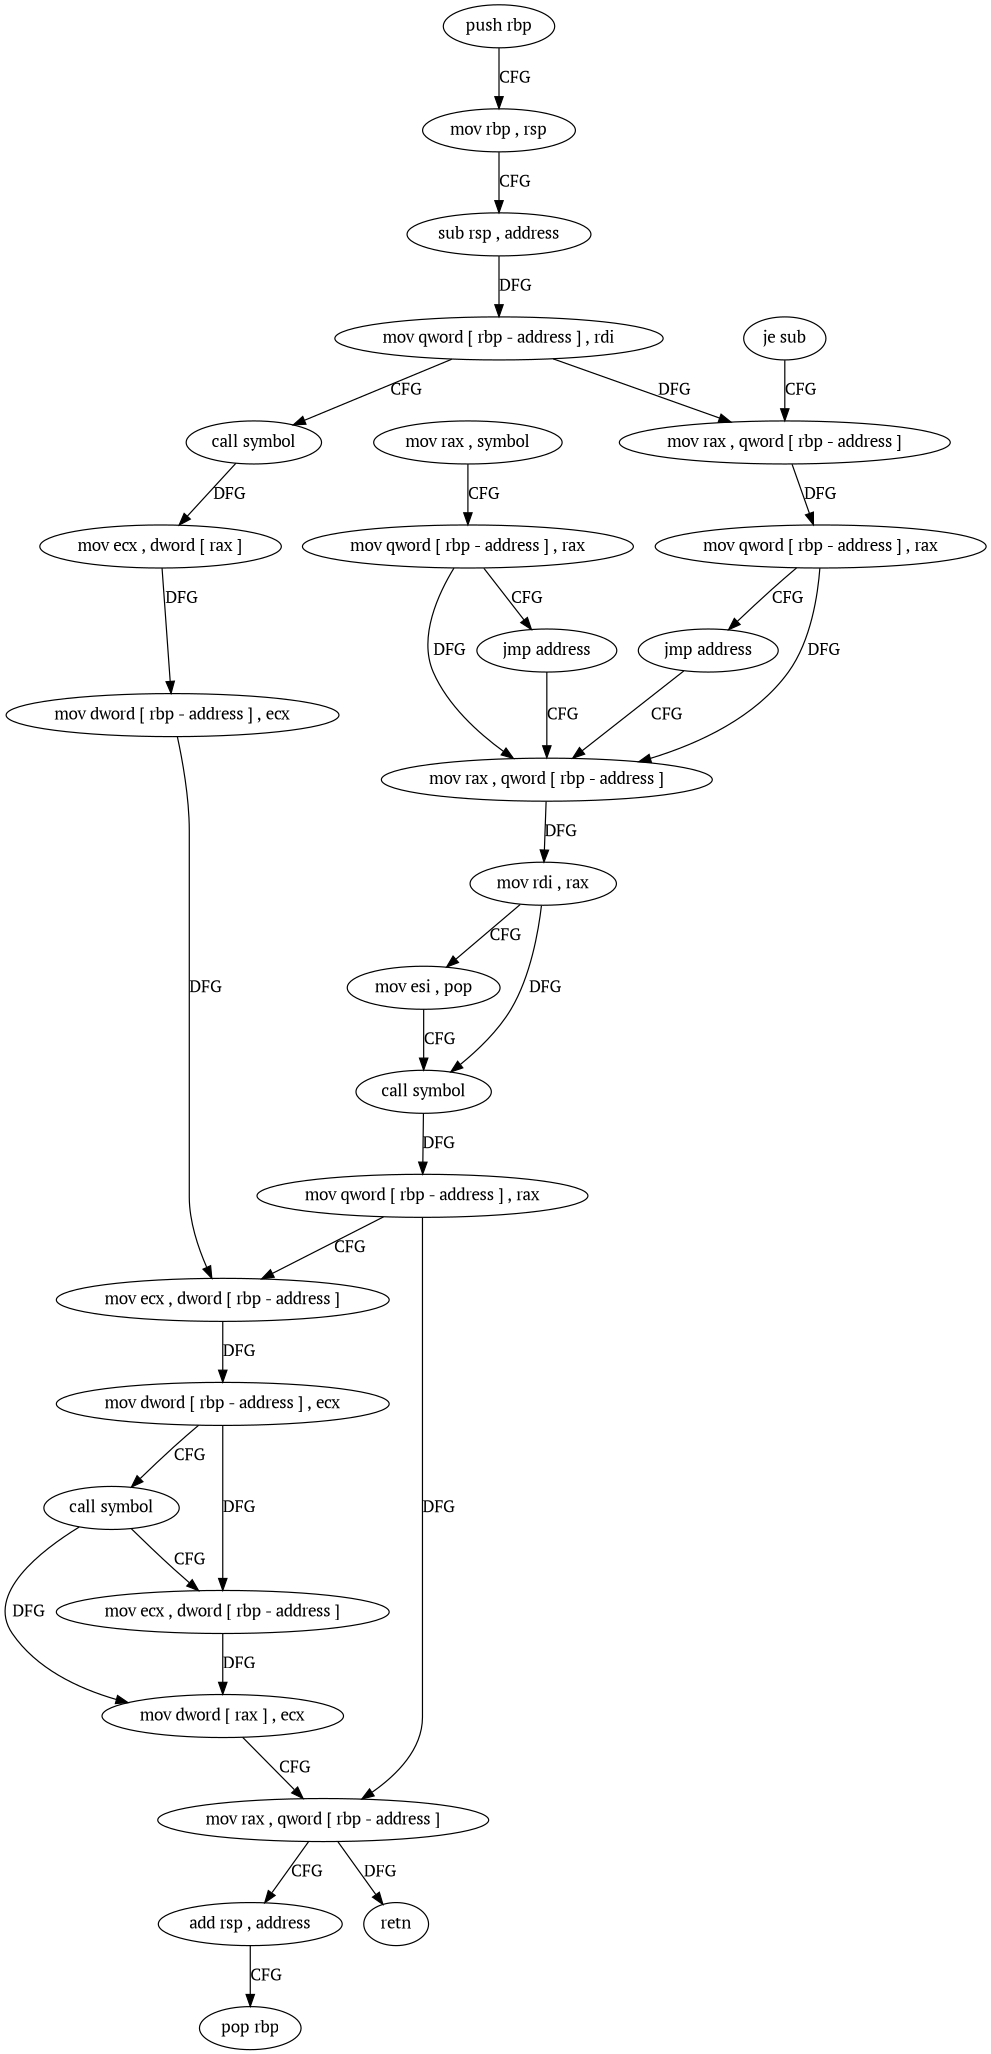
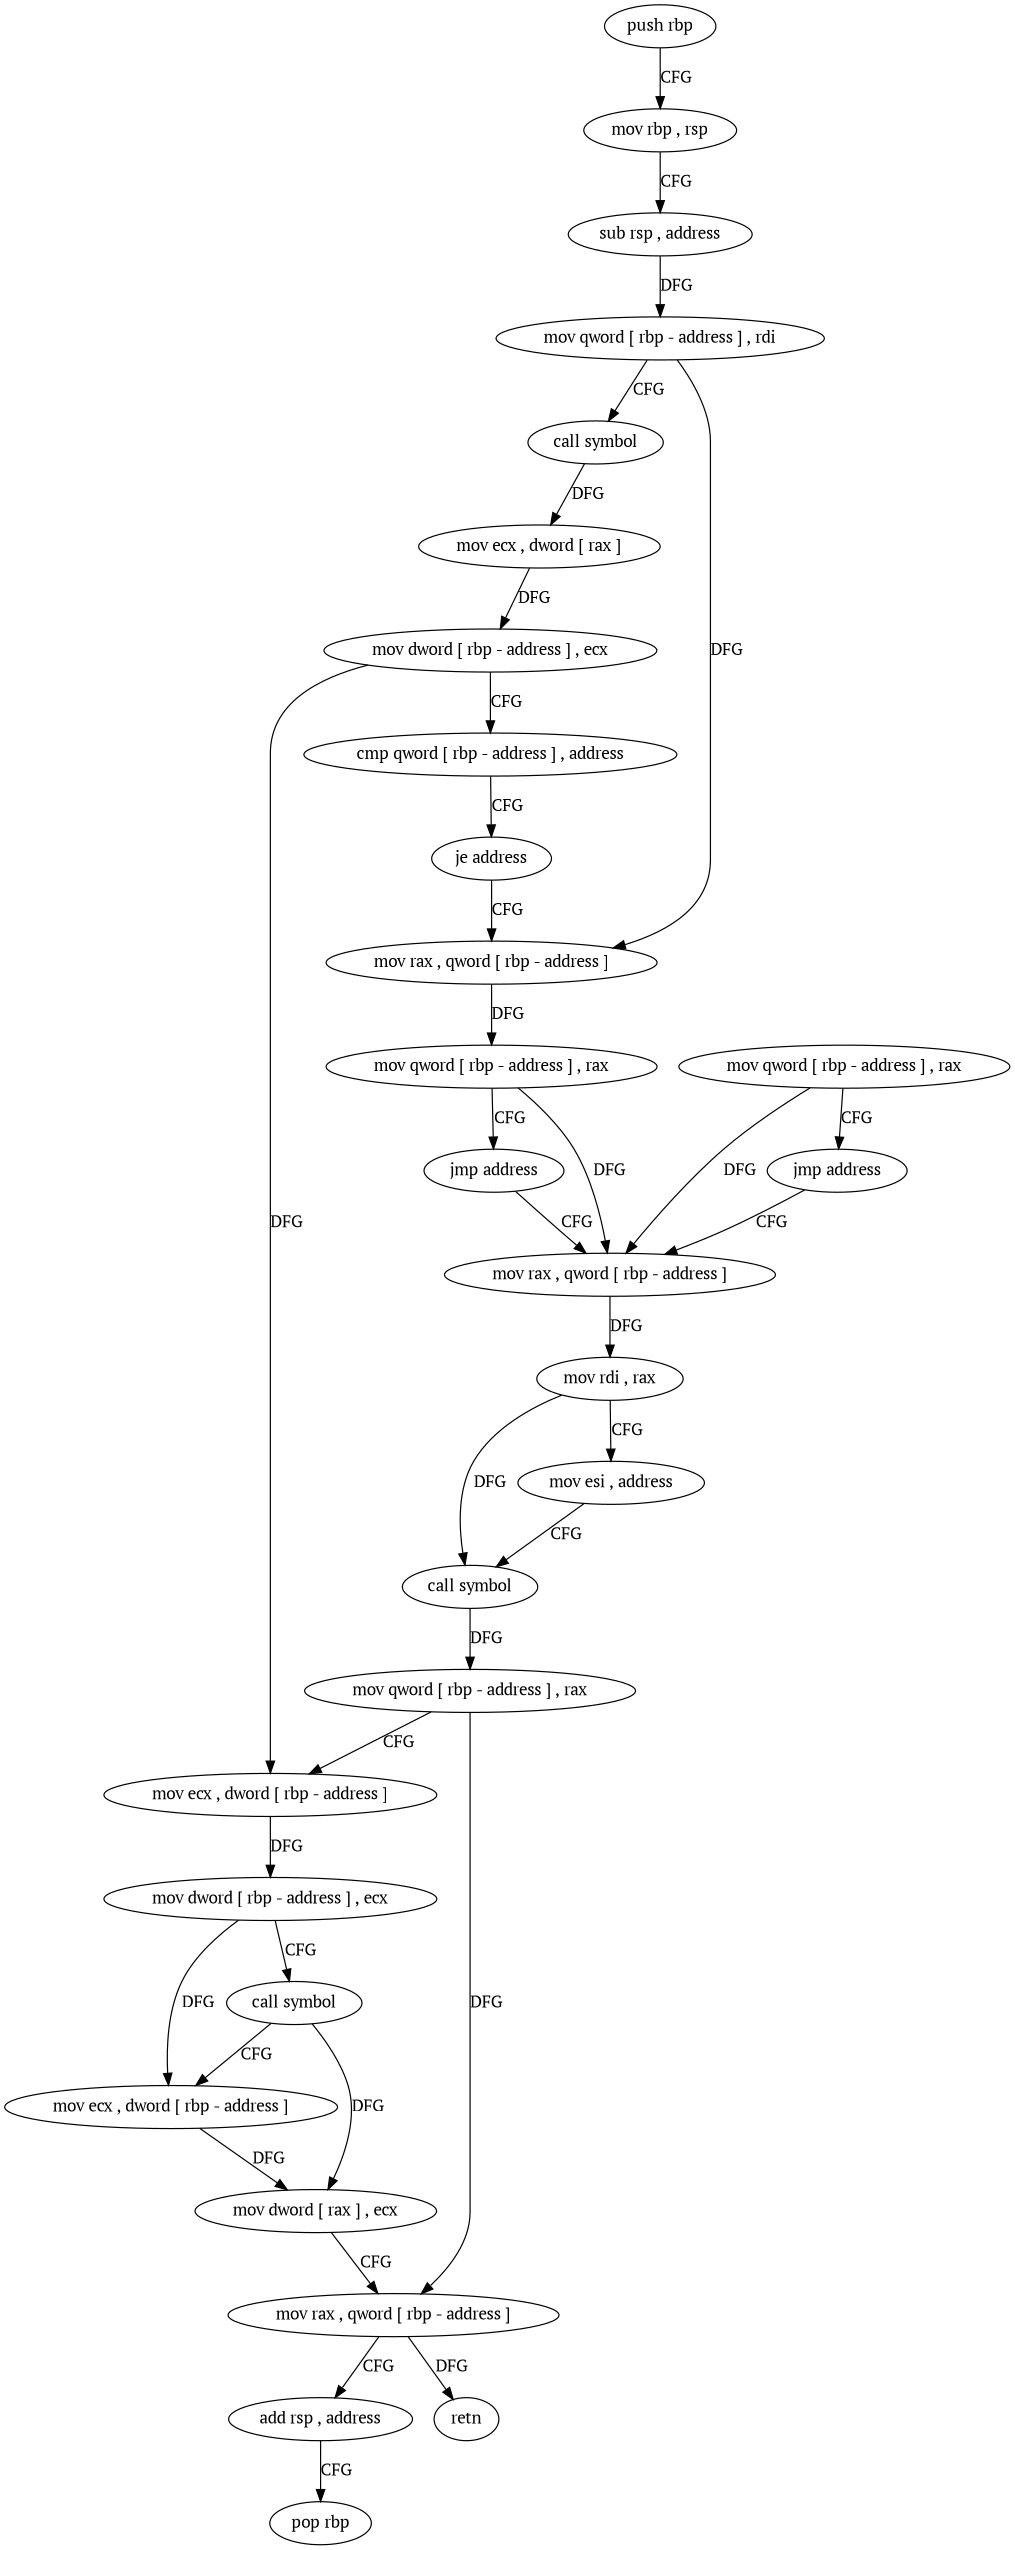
(785, 338) -> (492, 859)
(468, 442) -> none
none -> (490, 755)
(424, 988) -> (611, 1483)
